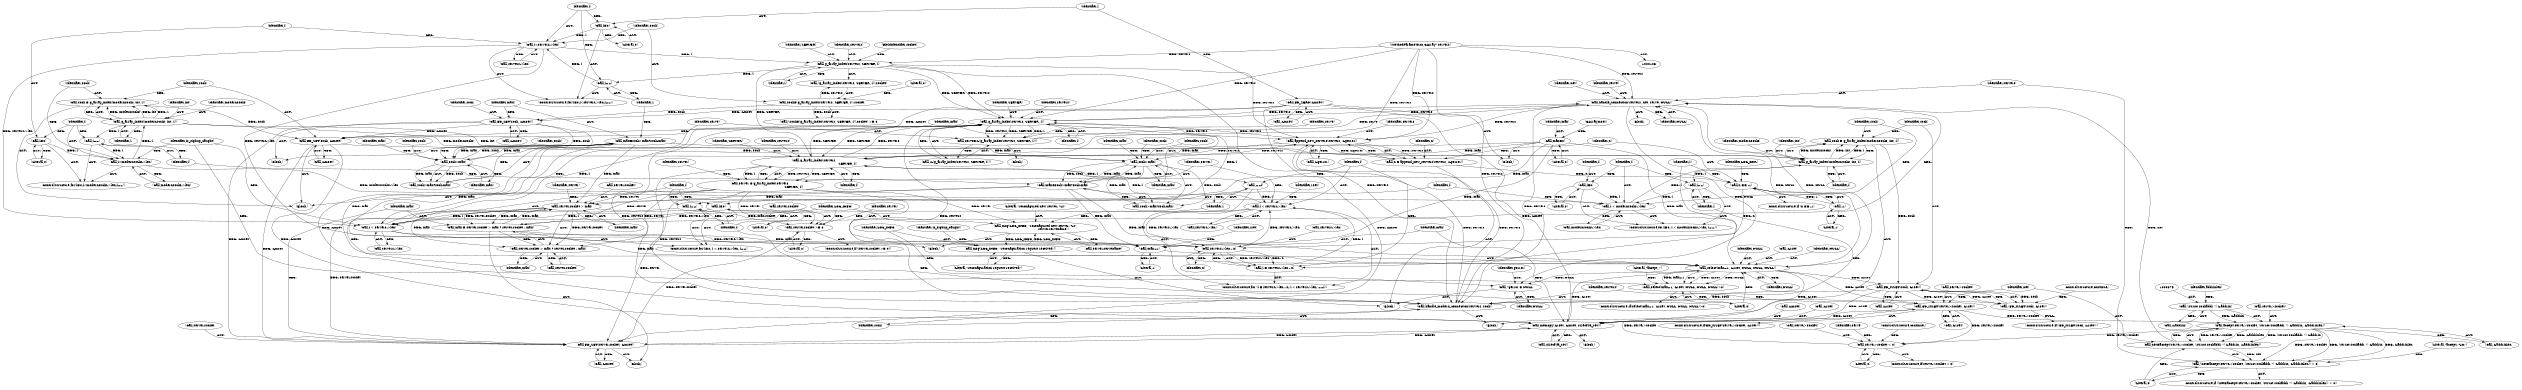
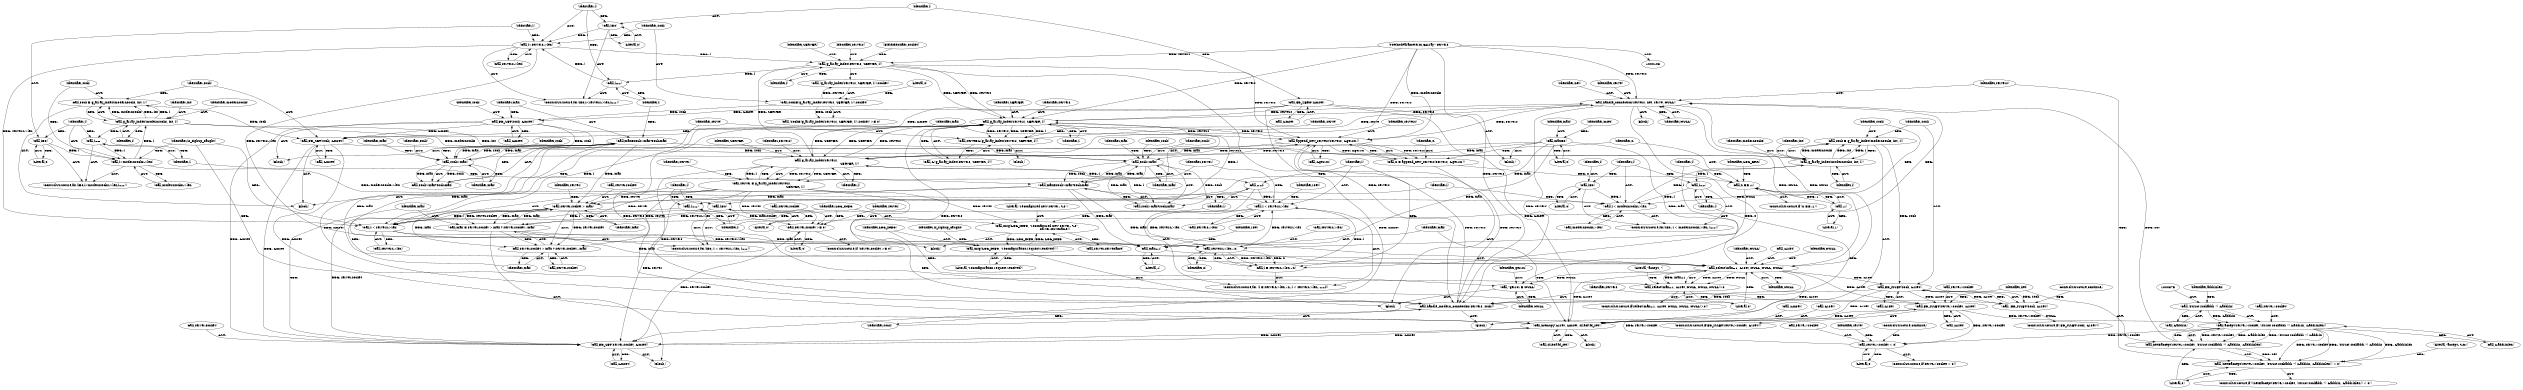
(1423, 93) -> (1426, 93)
(1596, 122) -> (1600, 122)
